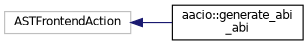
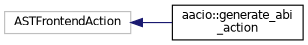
(238, 23) -> (238, 23)
